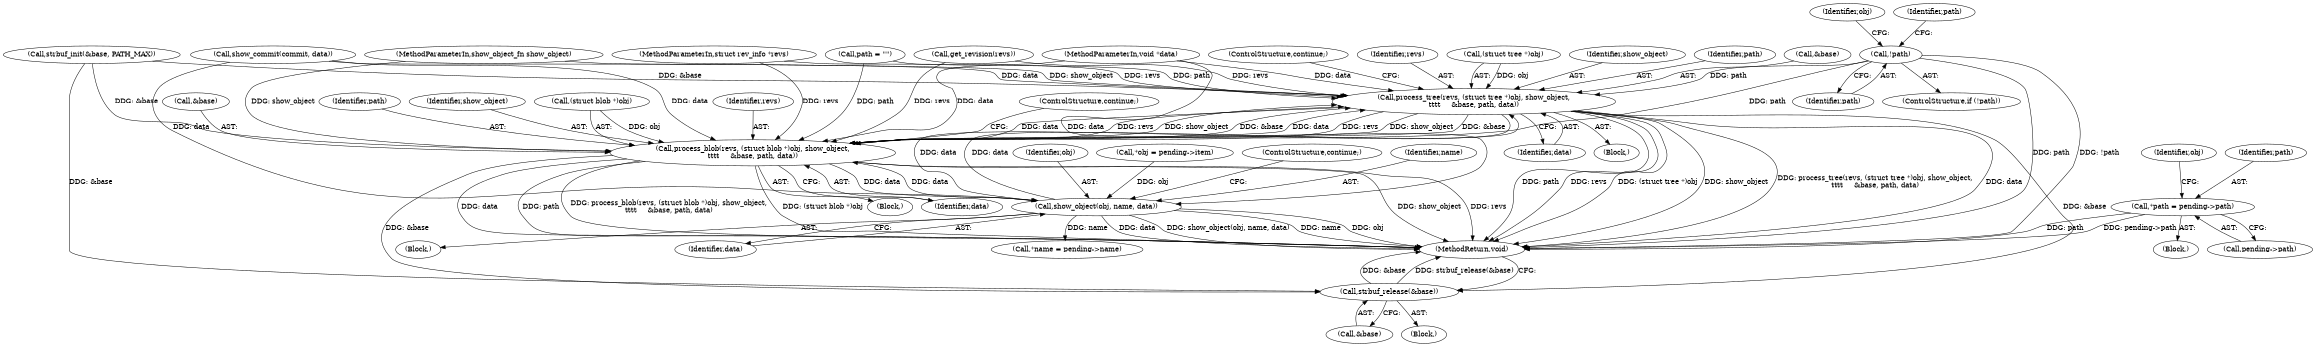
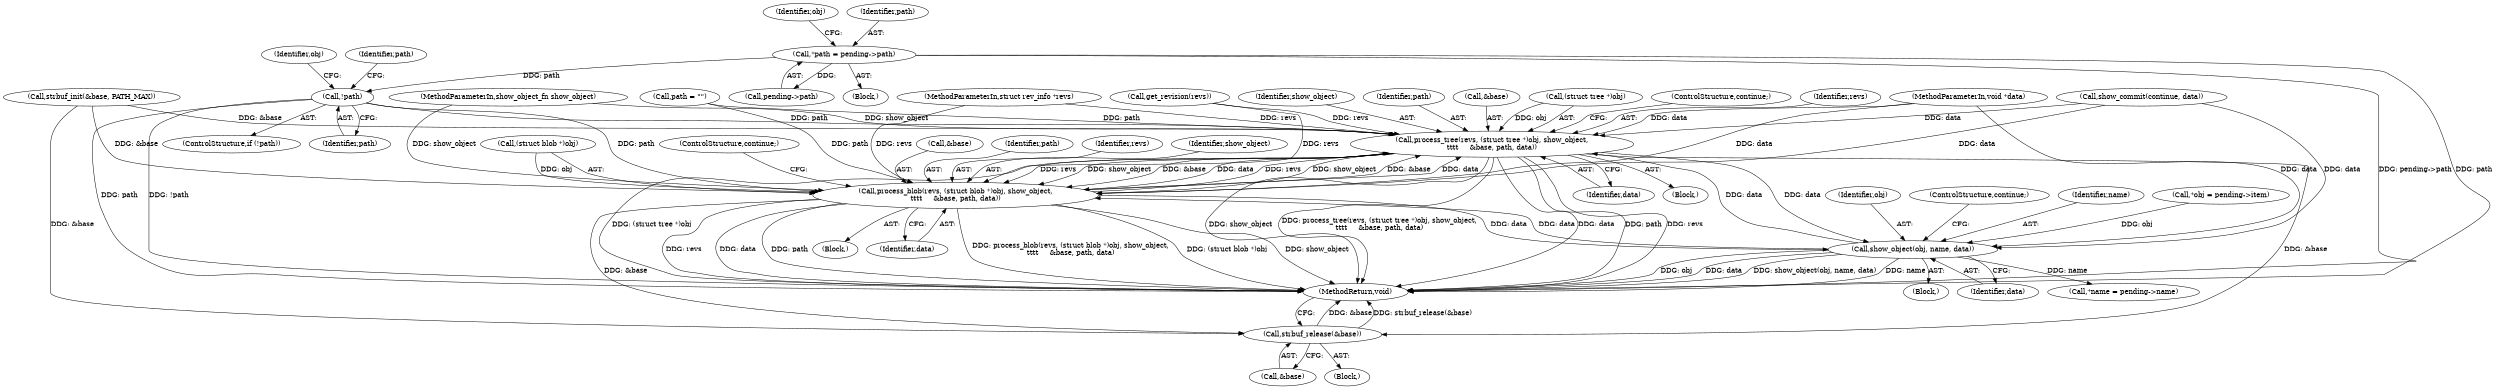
(273, 55) -> (2142, 97)
none -> (573, 69)
(2259, 228) -> (828, 76)
